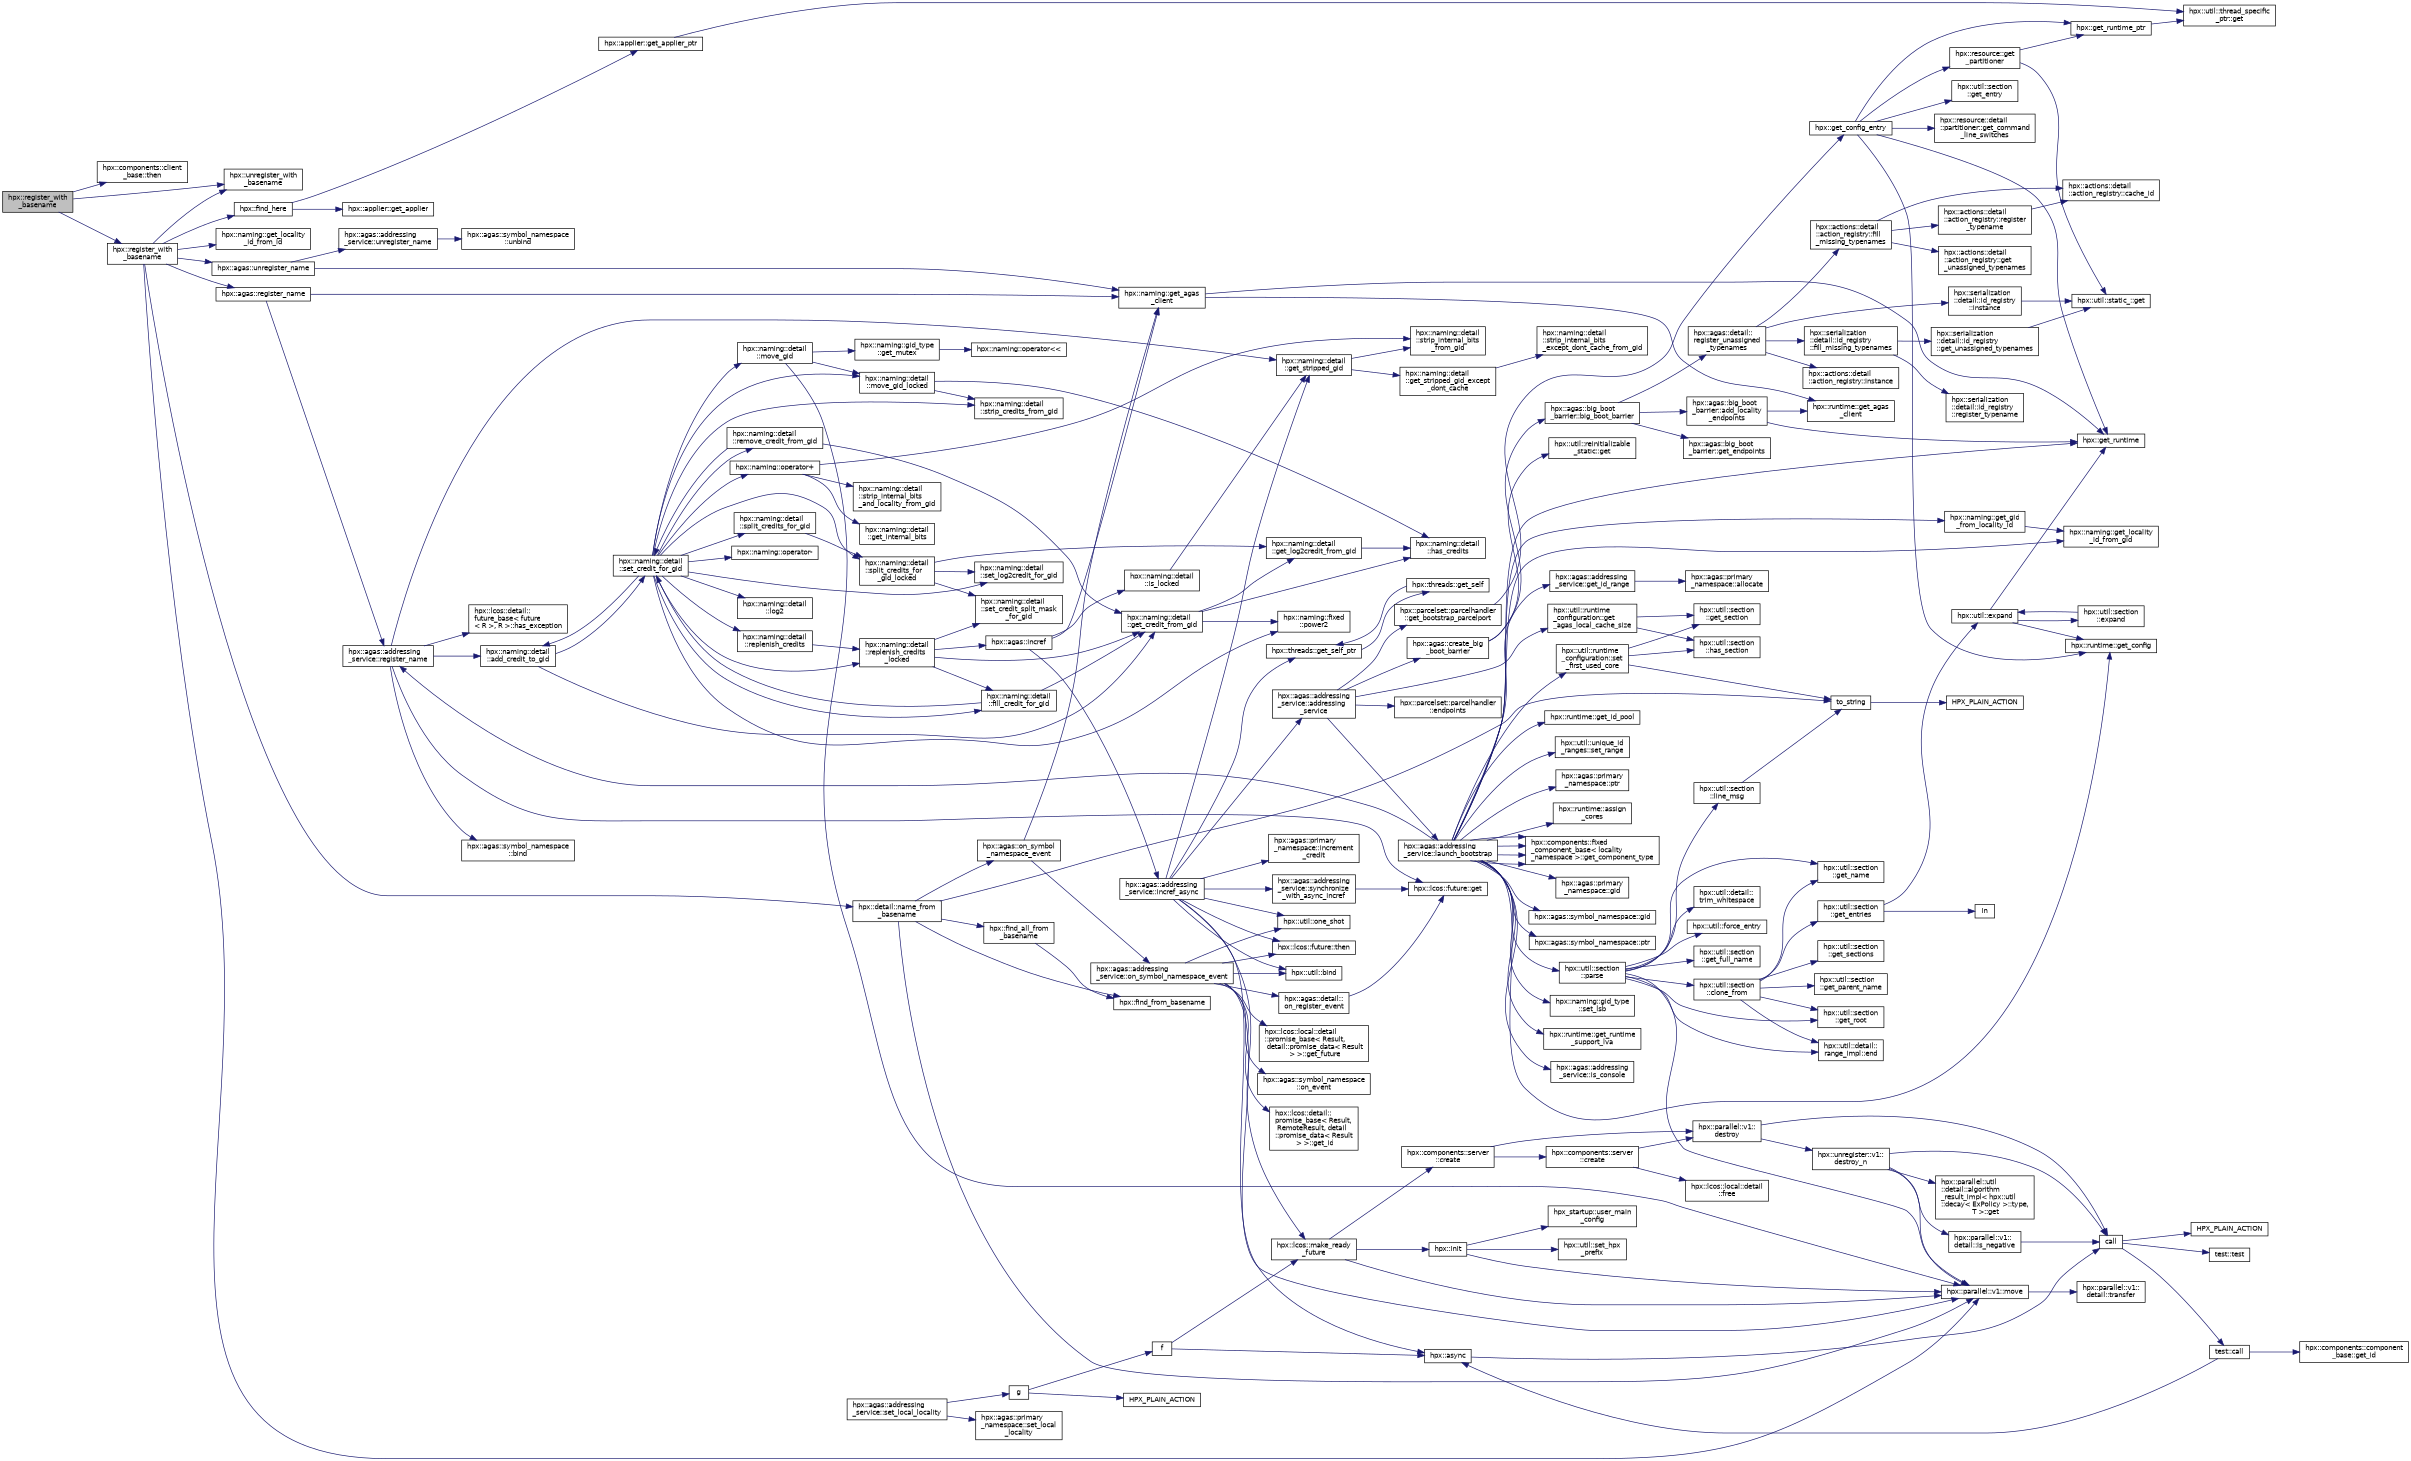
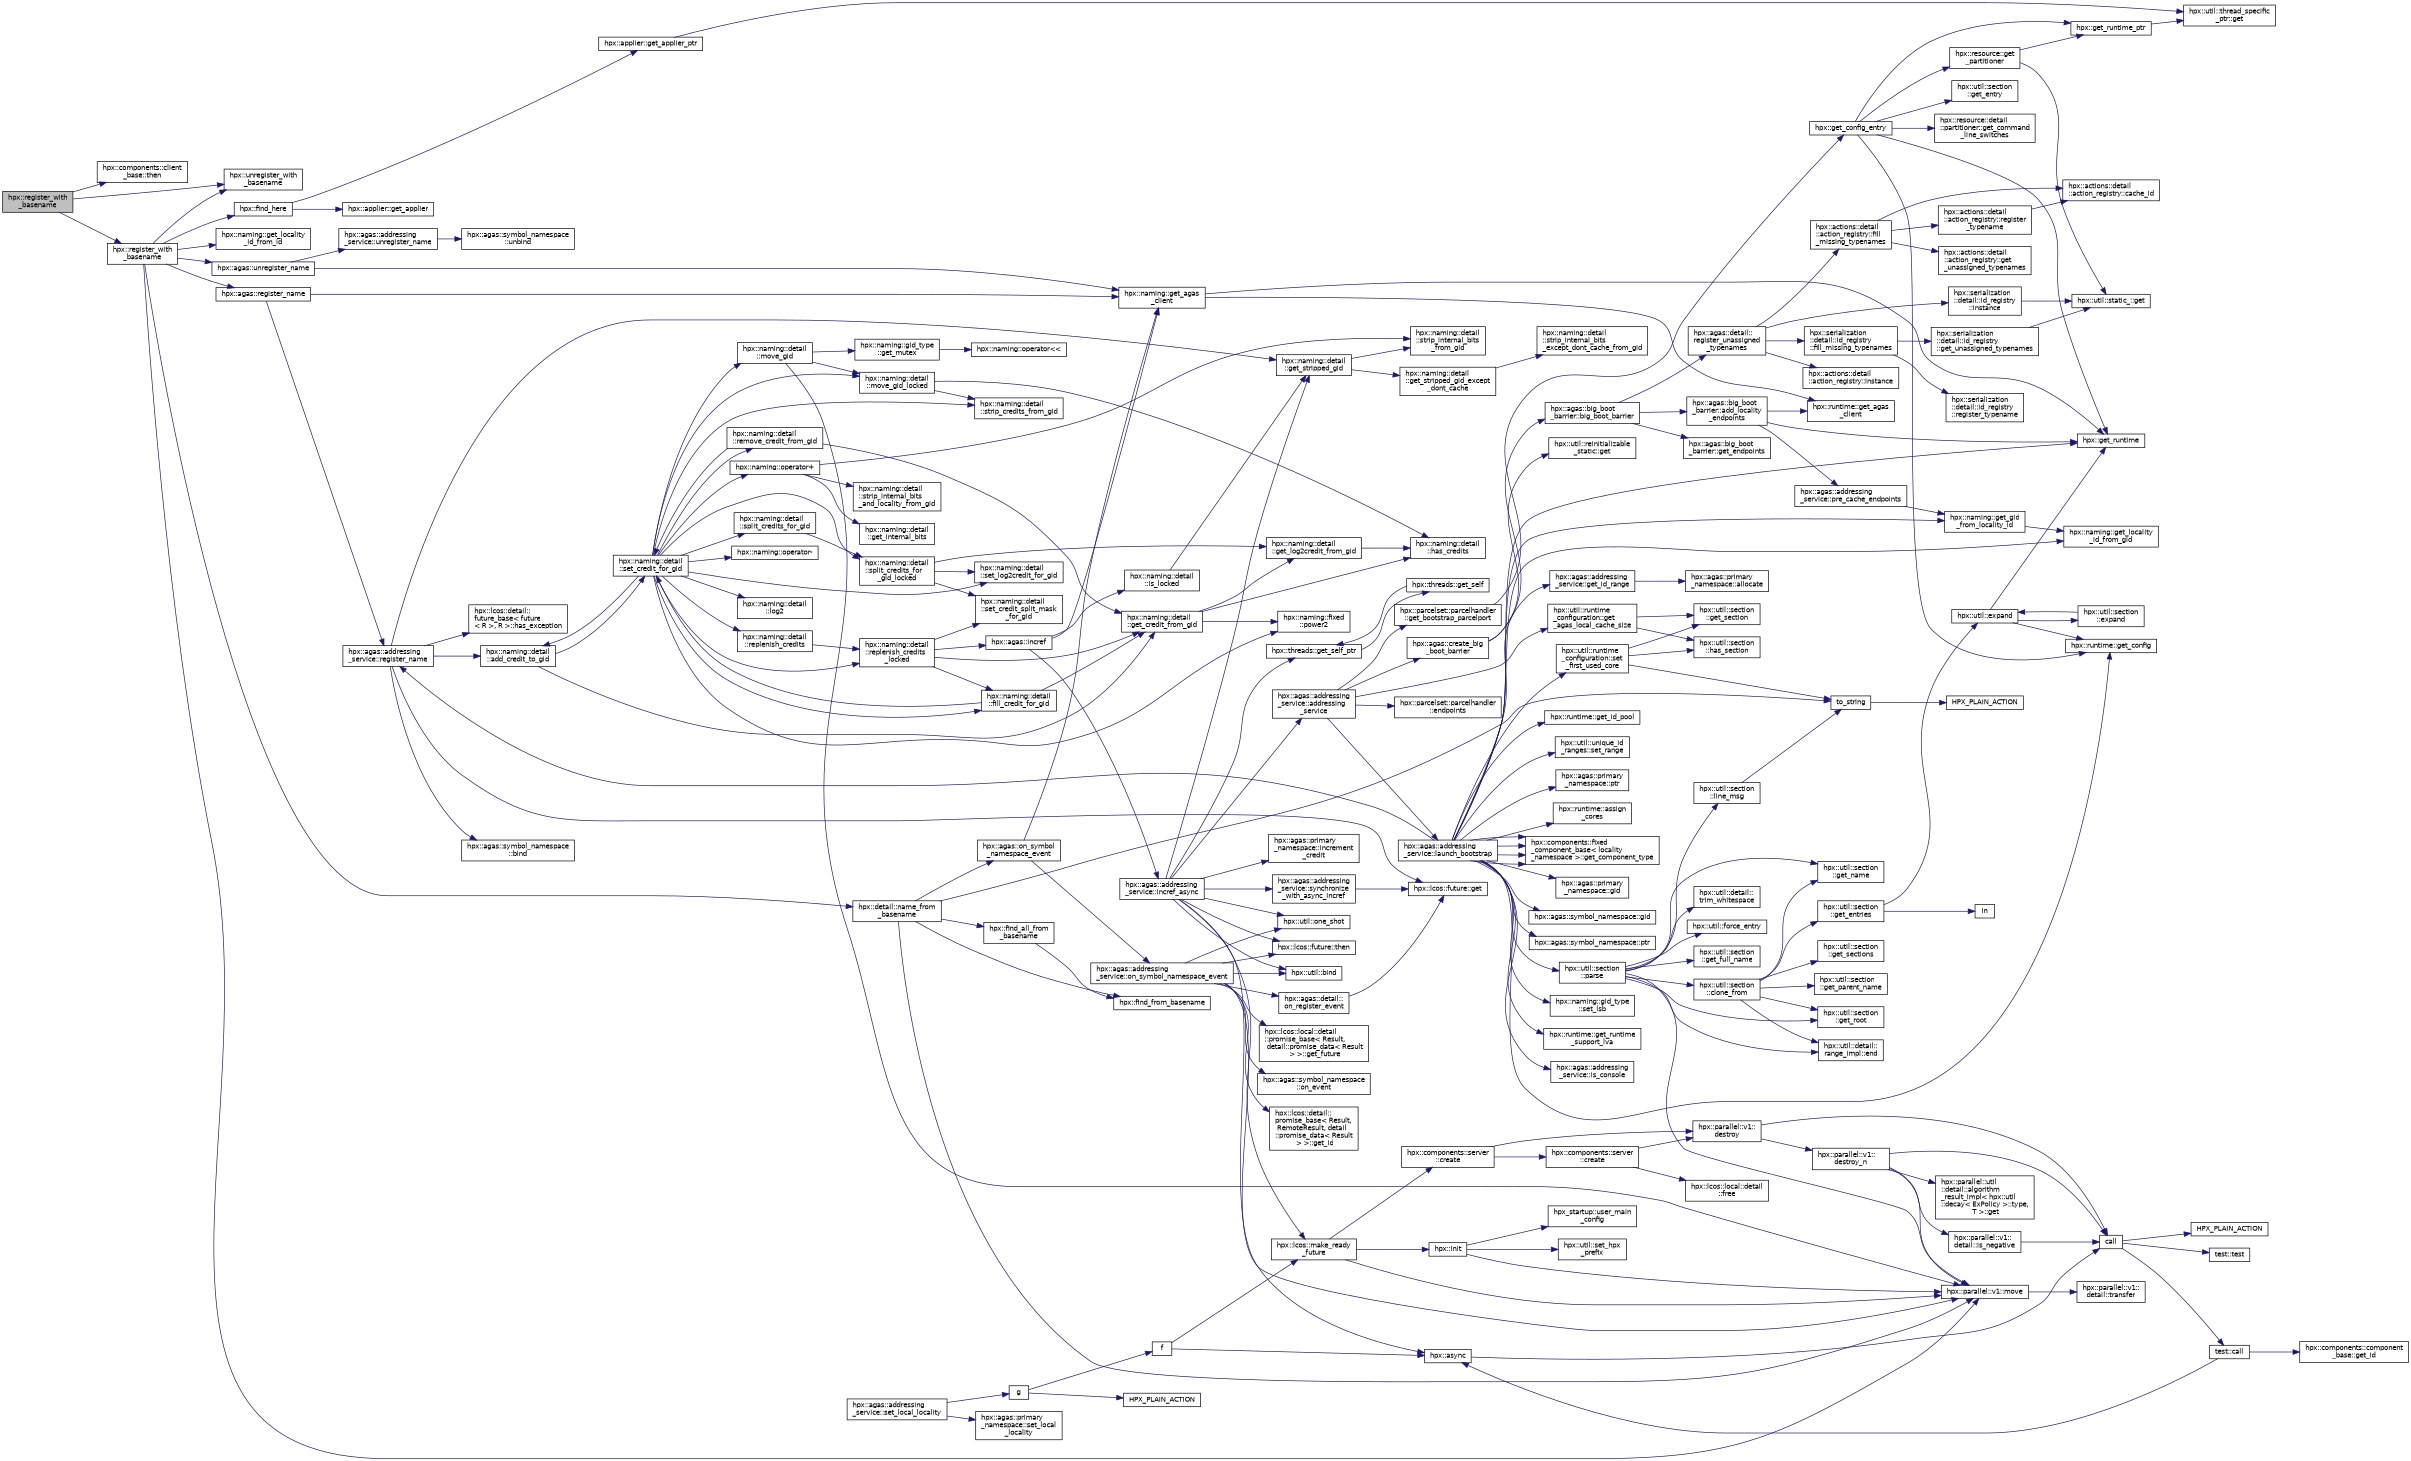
none -> (1851, 496)
(1851, 1159) -> (1851, 1159)
